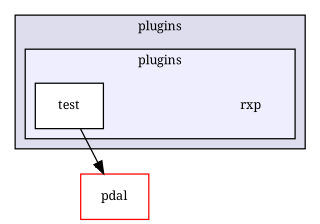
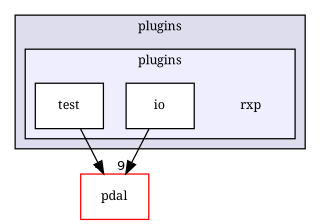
none -> (160, 106)
